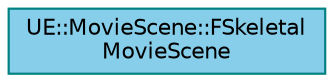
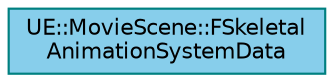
(167, 41) -> (167, 41)
